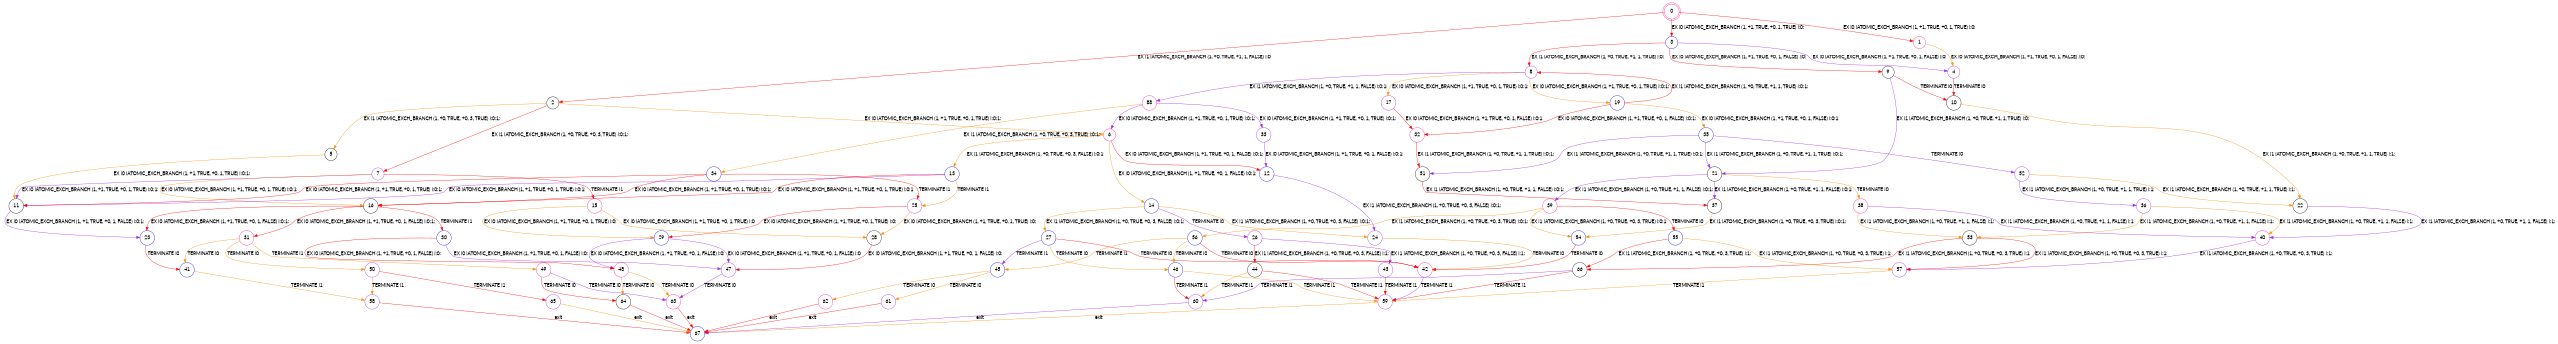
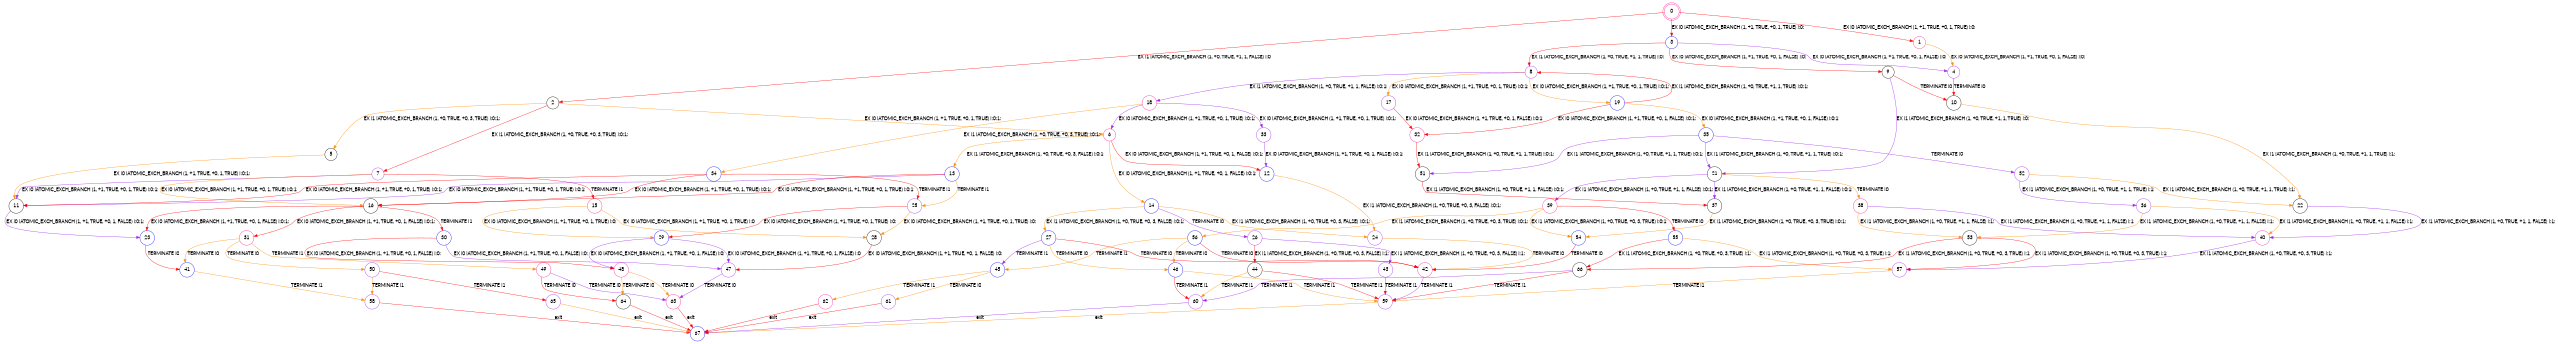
(1149, 103) -> (1149, 103)
(1330, 191) -> (1330, 191)
(919, 286) -> (919, 286)
